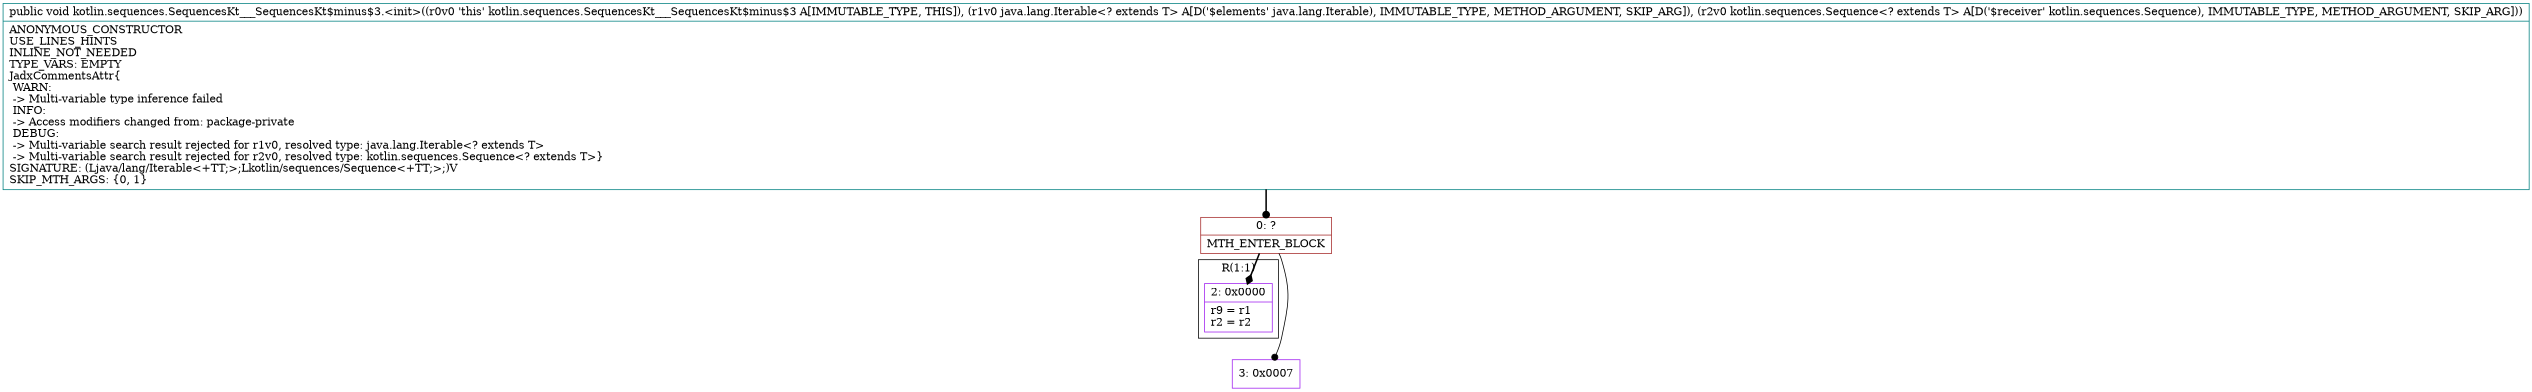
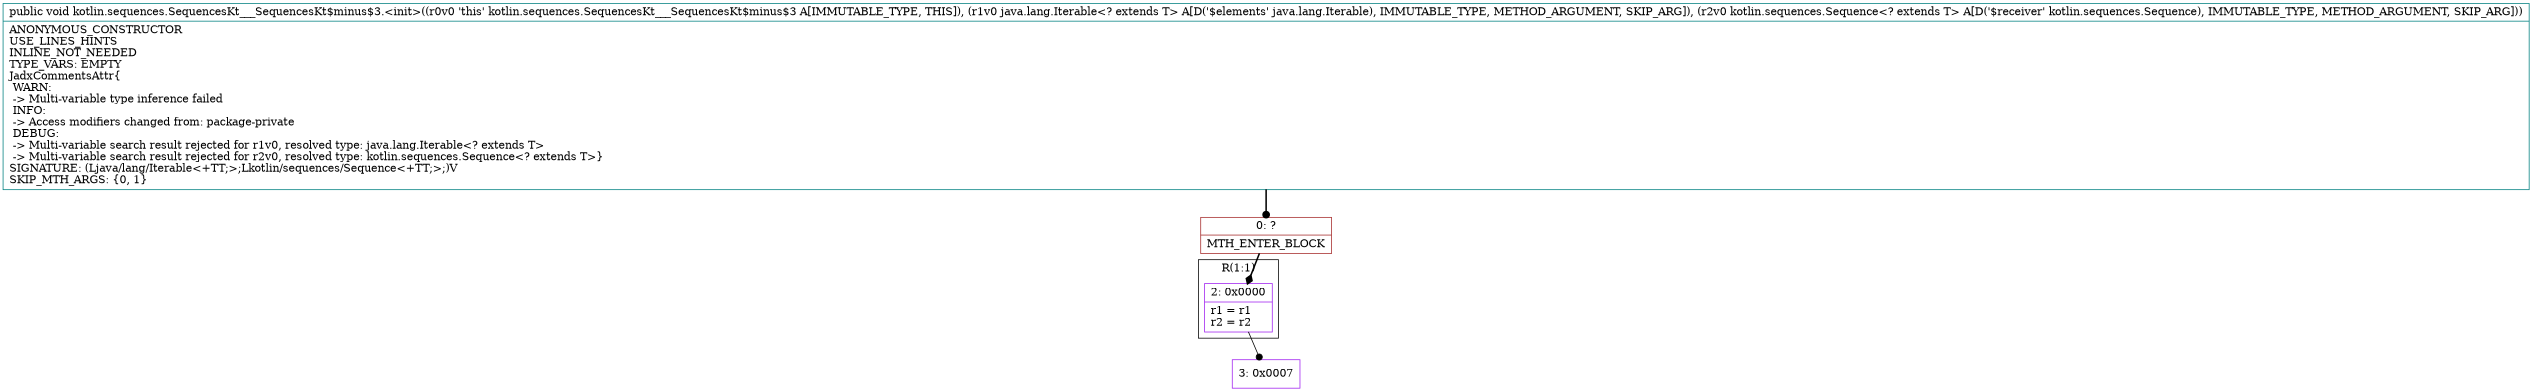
(1288, 304) -> (1253, 343)
(1231, 311) -> (1231, 311)
